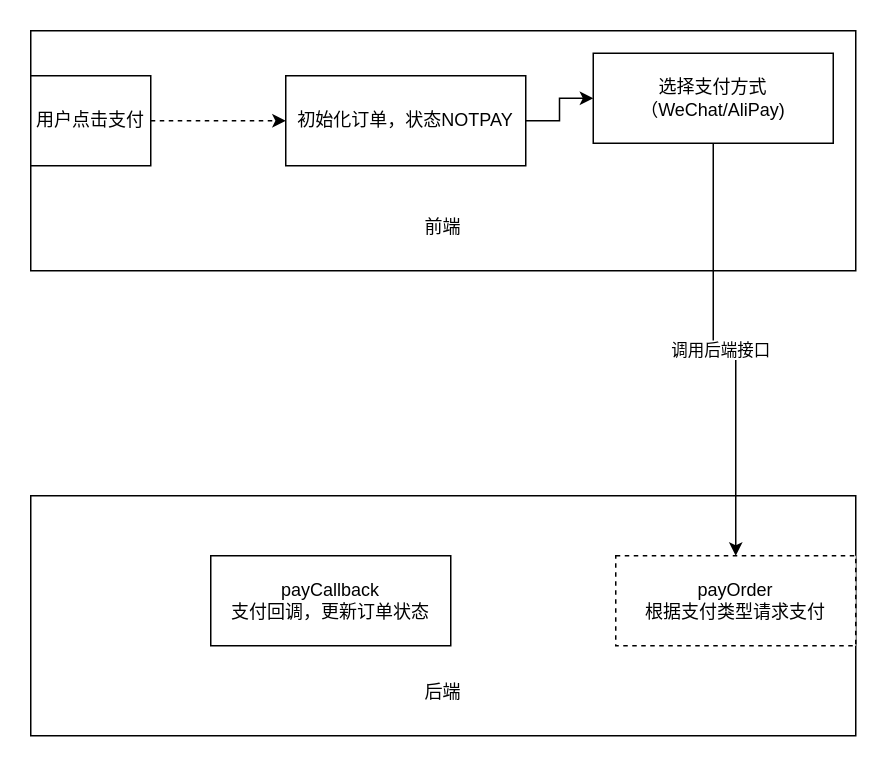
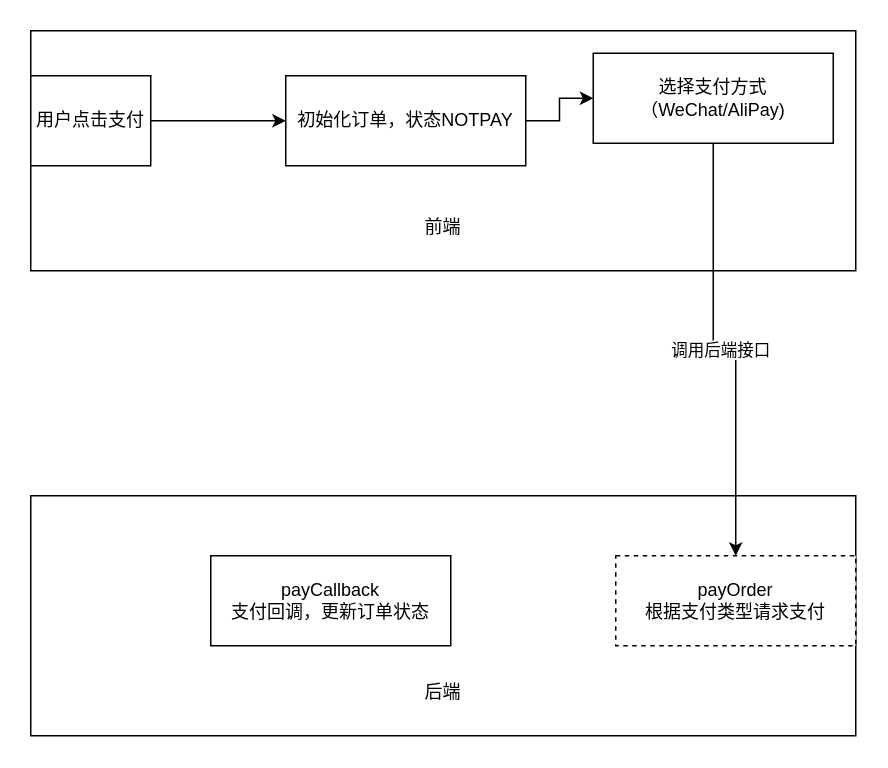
(214, 121) -> (214, 121)
